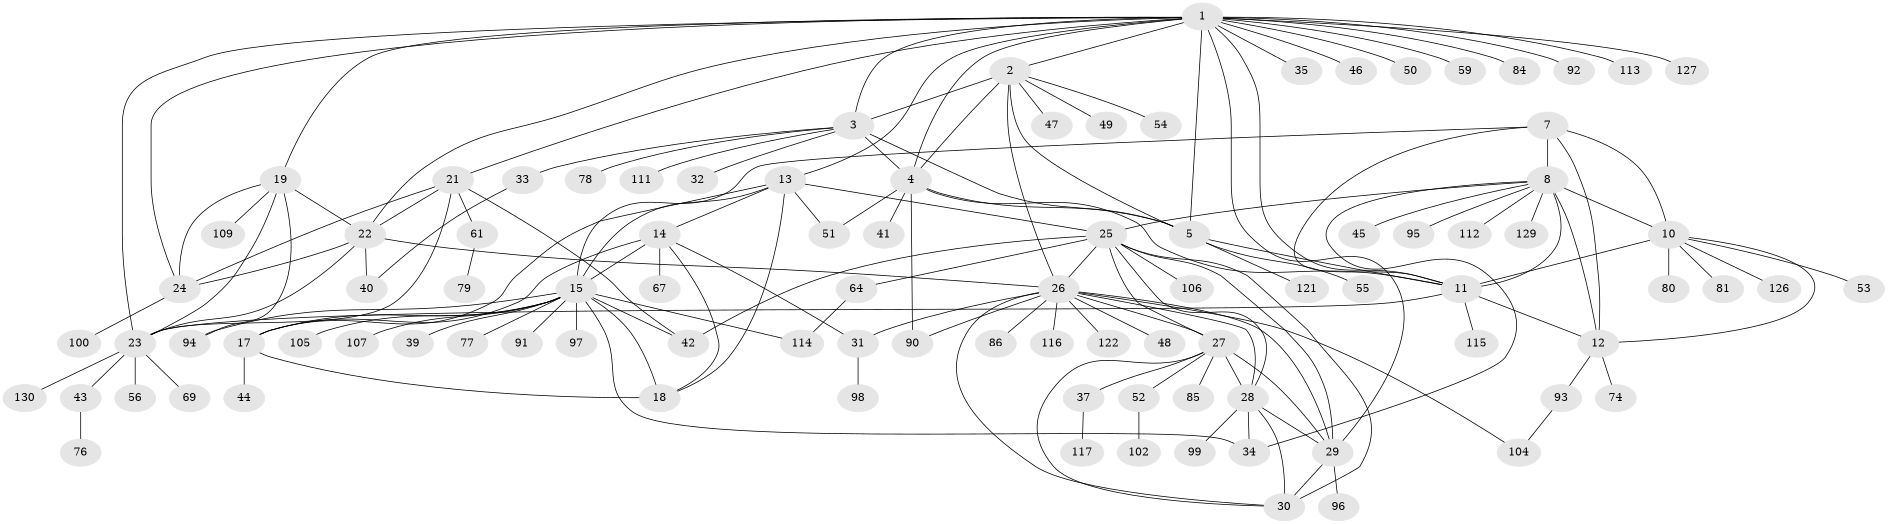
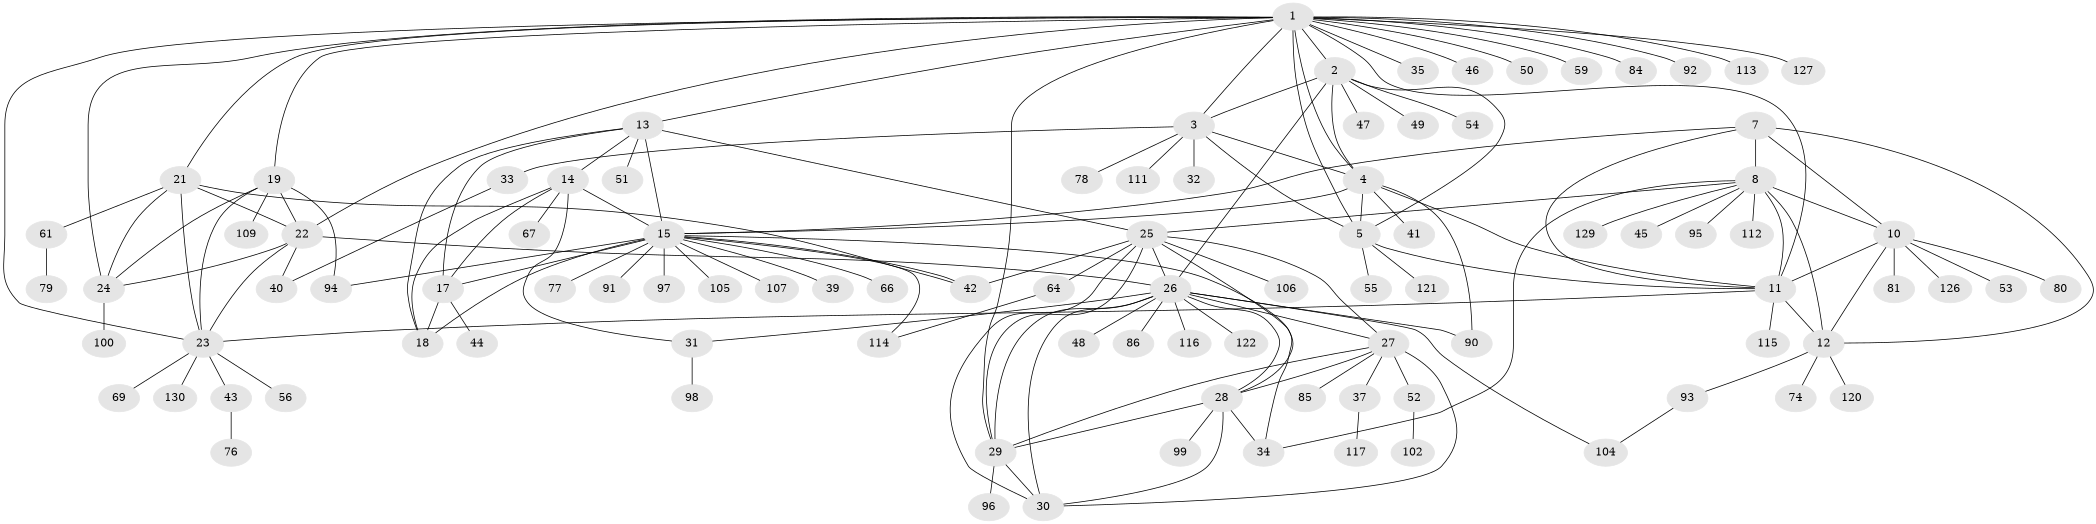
(870, 207) -> (1017, 223)
none -> (887, 289)
none -> (1852, 398)
